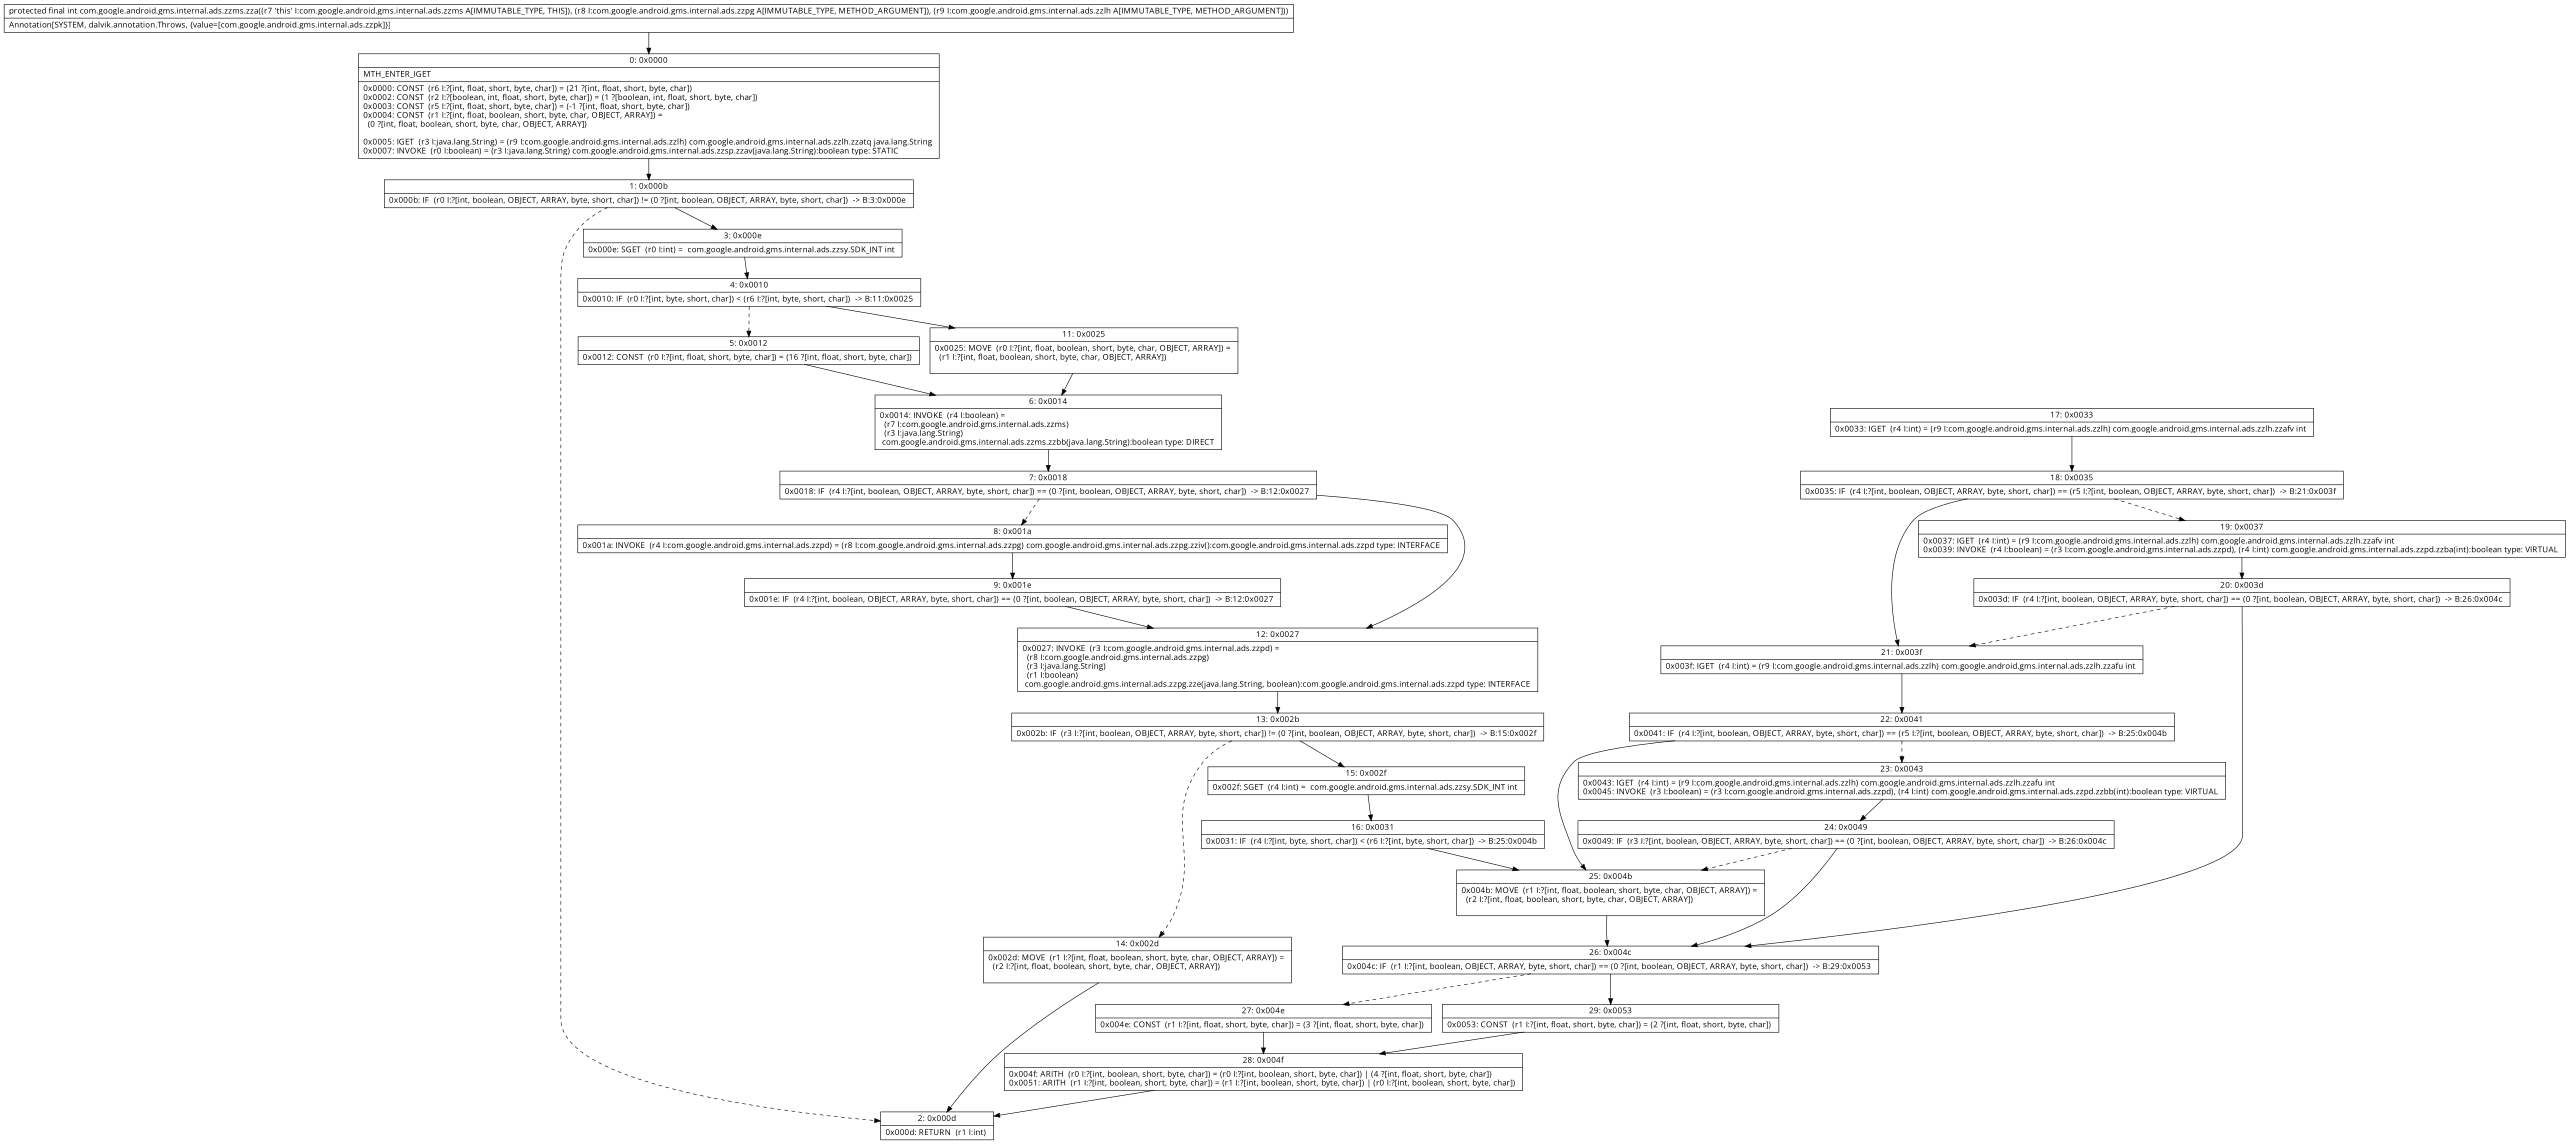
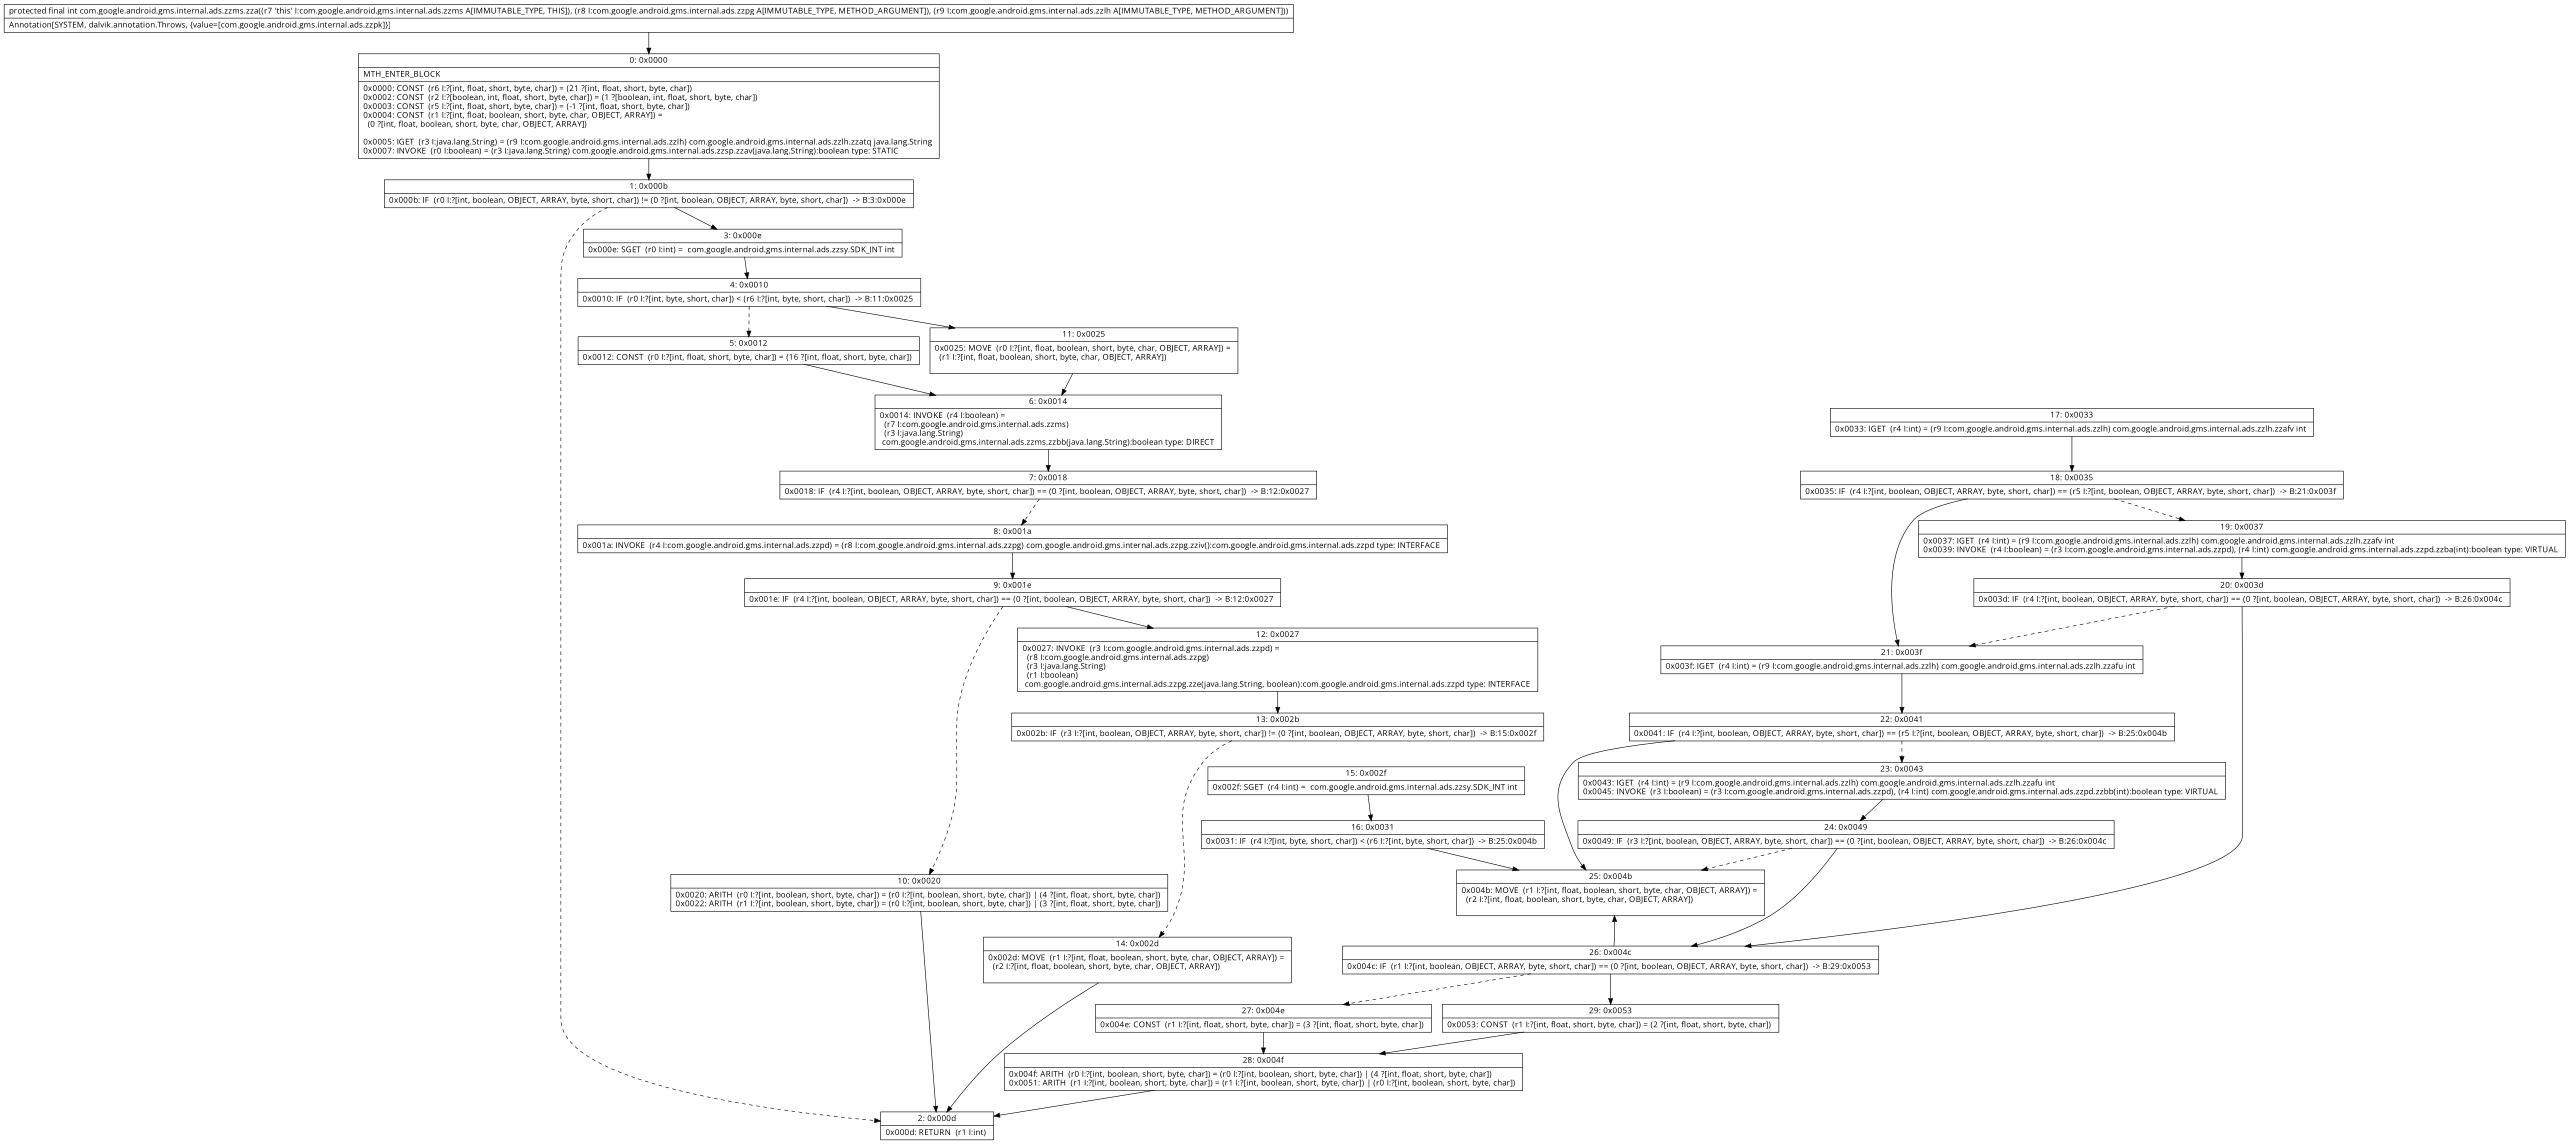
(397, 74) -> (402, 74)
(1458, 527) -> none
(1319, 752) -> none
none -> (919, 893)
(1607, 928) -> (1615, 934)
